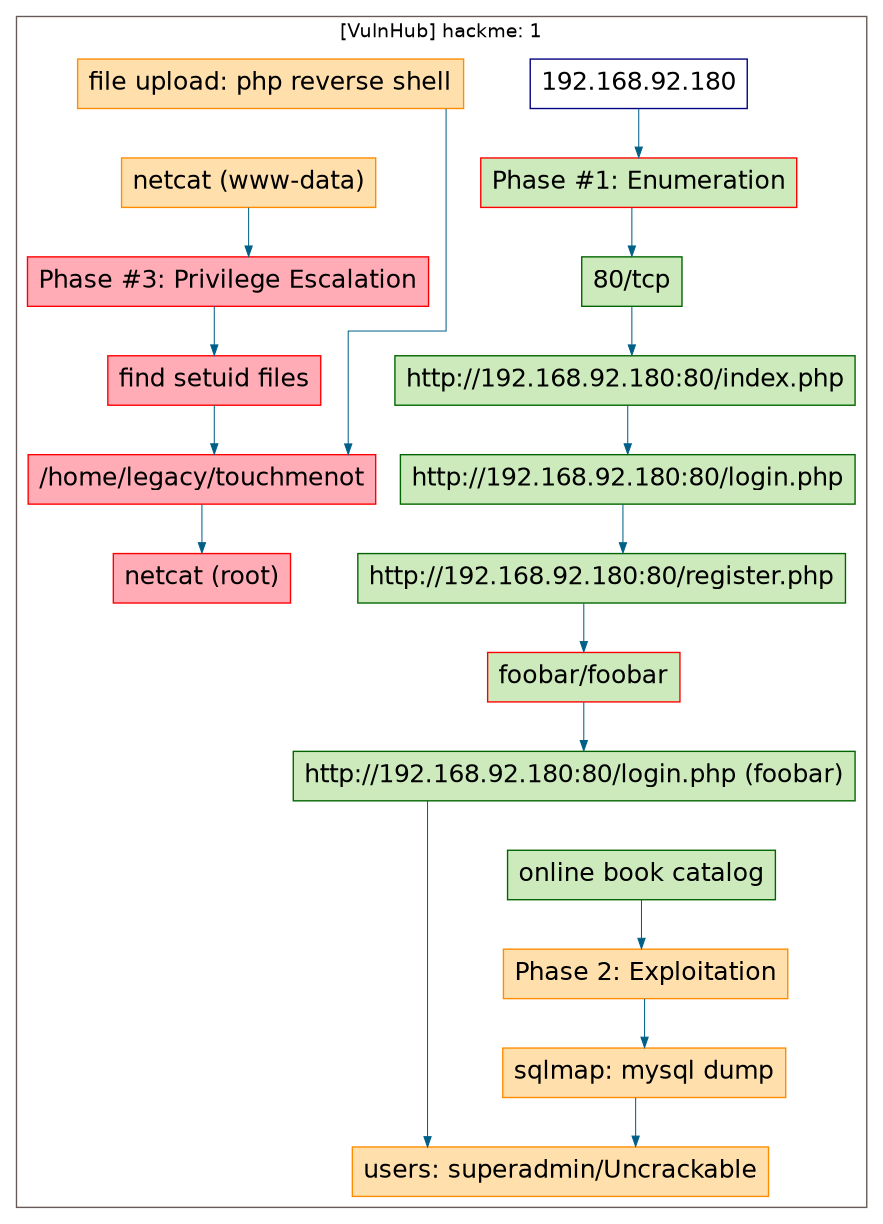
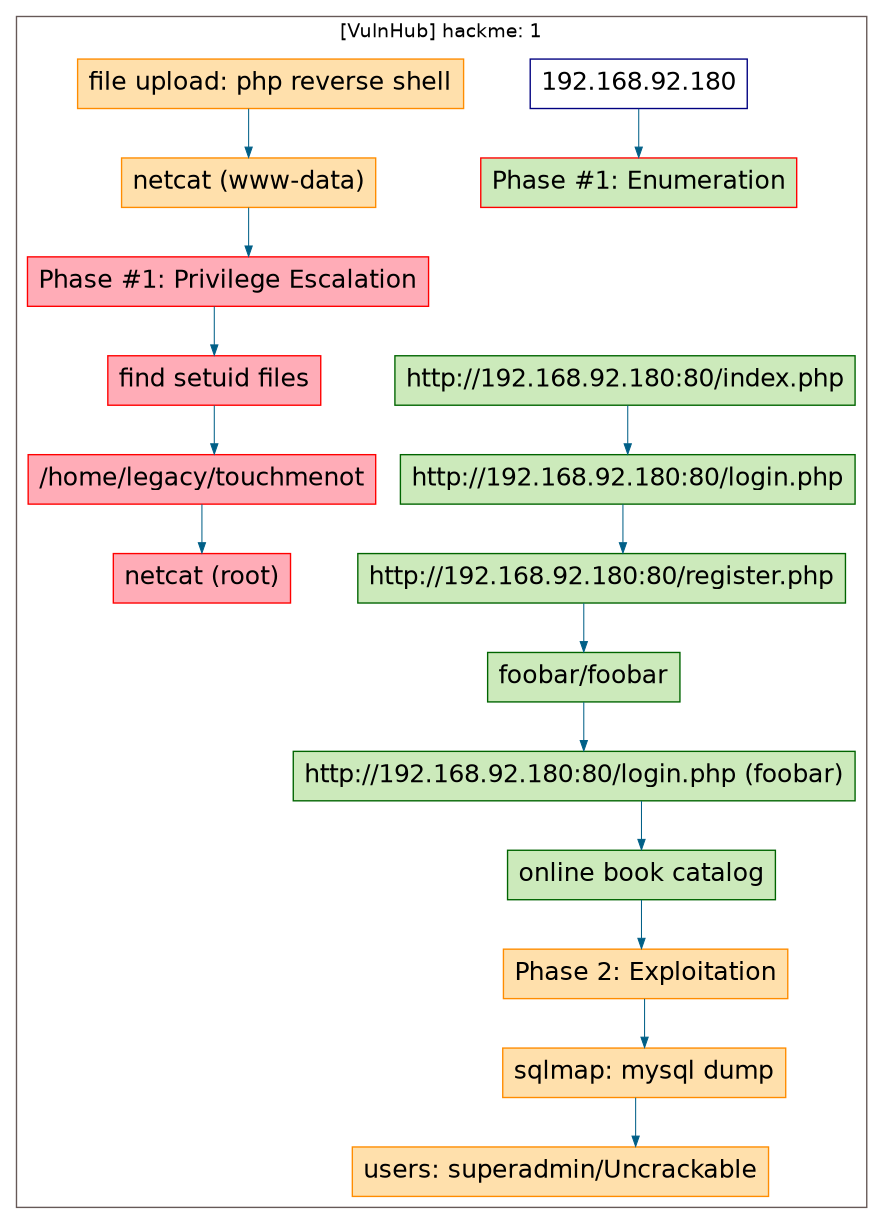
(228, 282) -> (228, 282)
(632, 282) -> none
(446, 325) -> (249, 128)
(584, 677) -> (584, 677)
(428, 969) -> (641, 820)
